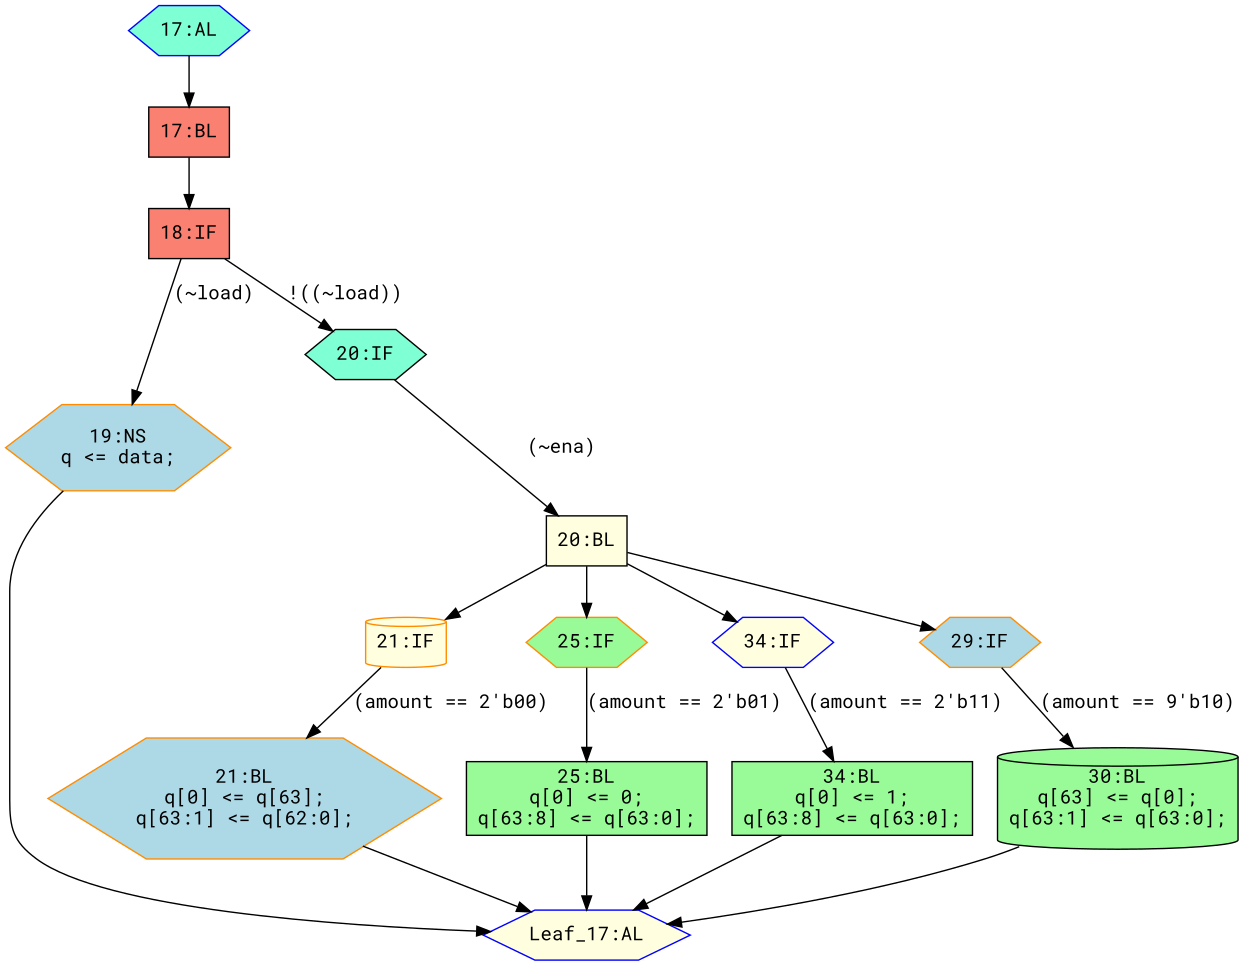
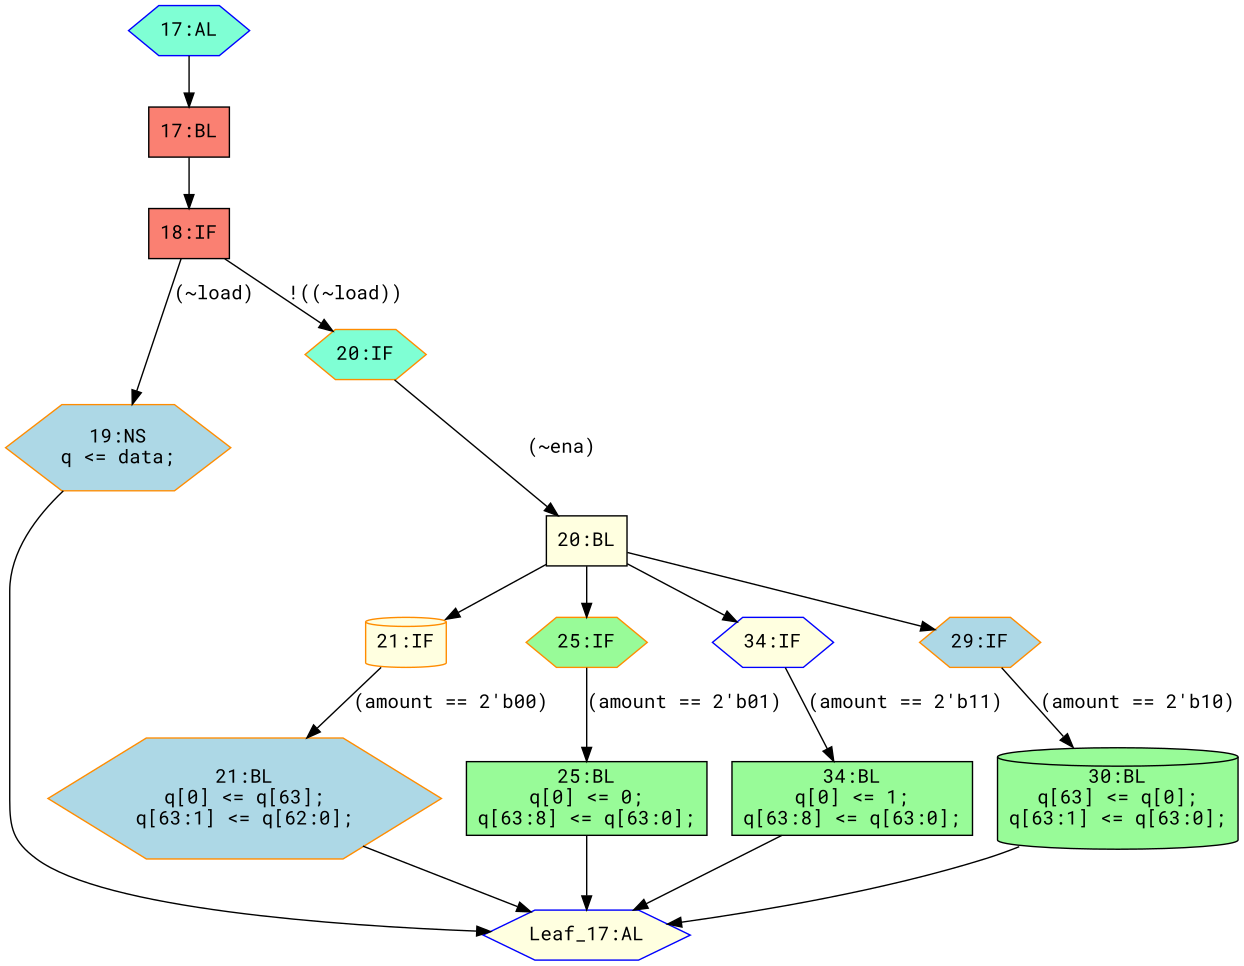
(366, 355) -> (366, 355)
(1138, 703) -> (1138, 703)
